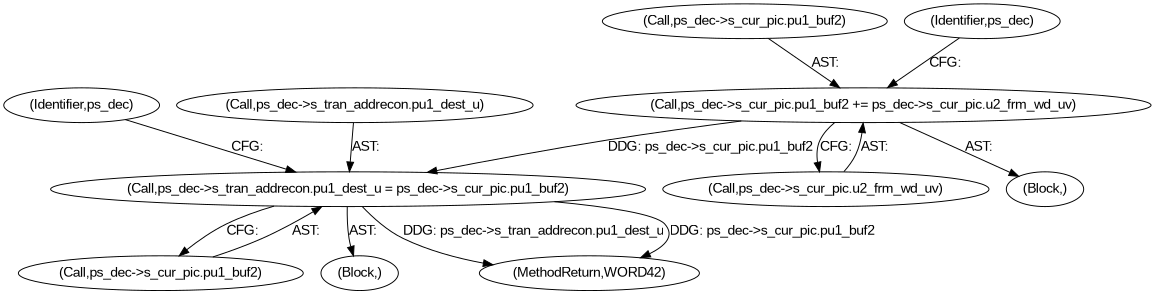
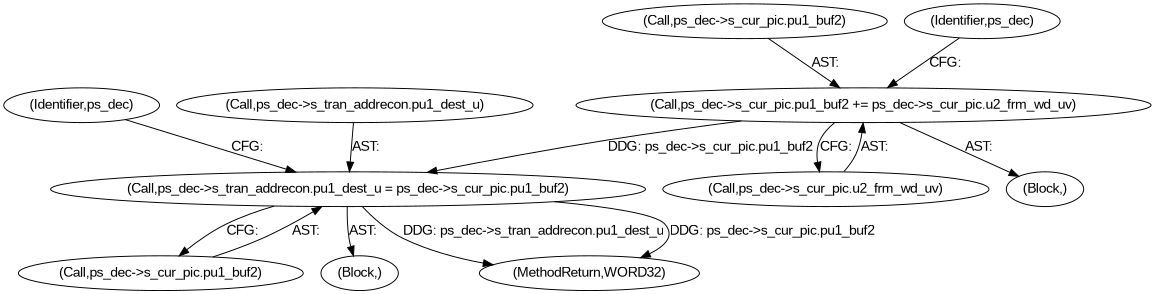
(589, 273) -> (589, 273)
